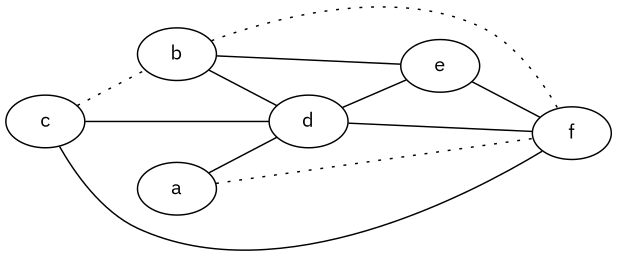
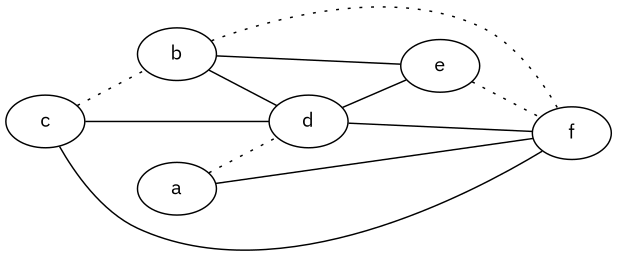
(506, 100) -> (506, 100)
(243, 155) -> (243, 155)
(374, 161) -> (374, 161)
